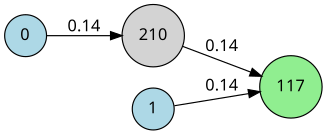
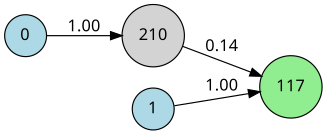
(84, 27) -> (84, 27)
(222, 86) -> (222, 86)
